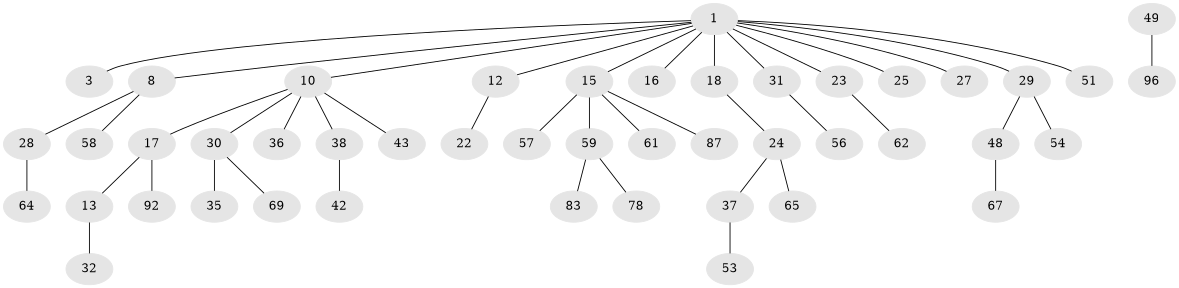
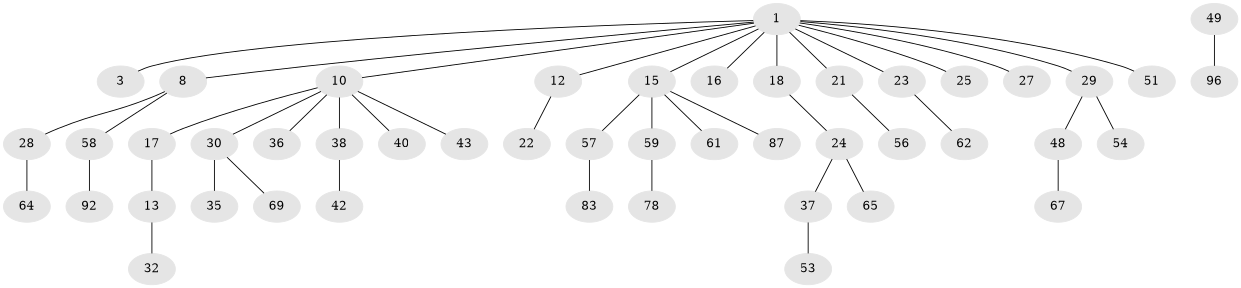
(777, 82) -> (839, 82)
none -> (402, 144)
(152, 175) -> (89, 175)
(582, 175) -> (589, 175)
